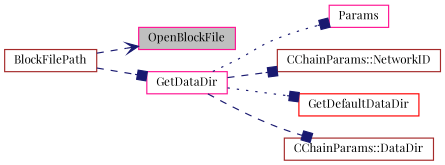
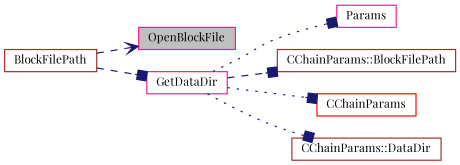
(359, 61) -> (366, 61)
(359, 105) -> (366, 105)
(253, 117) -> (253, 117)
